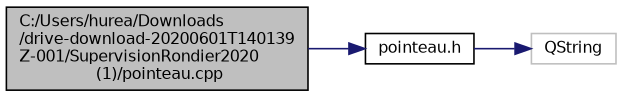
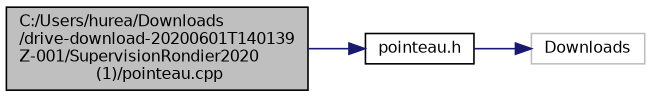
(574, 49) -> (588, 49)
